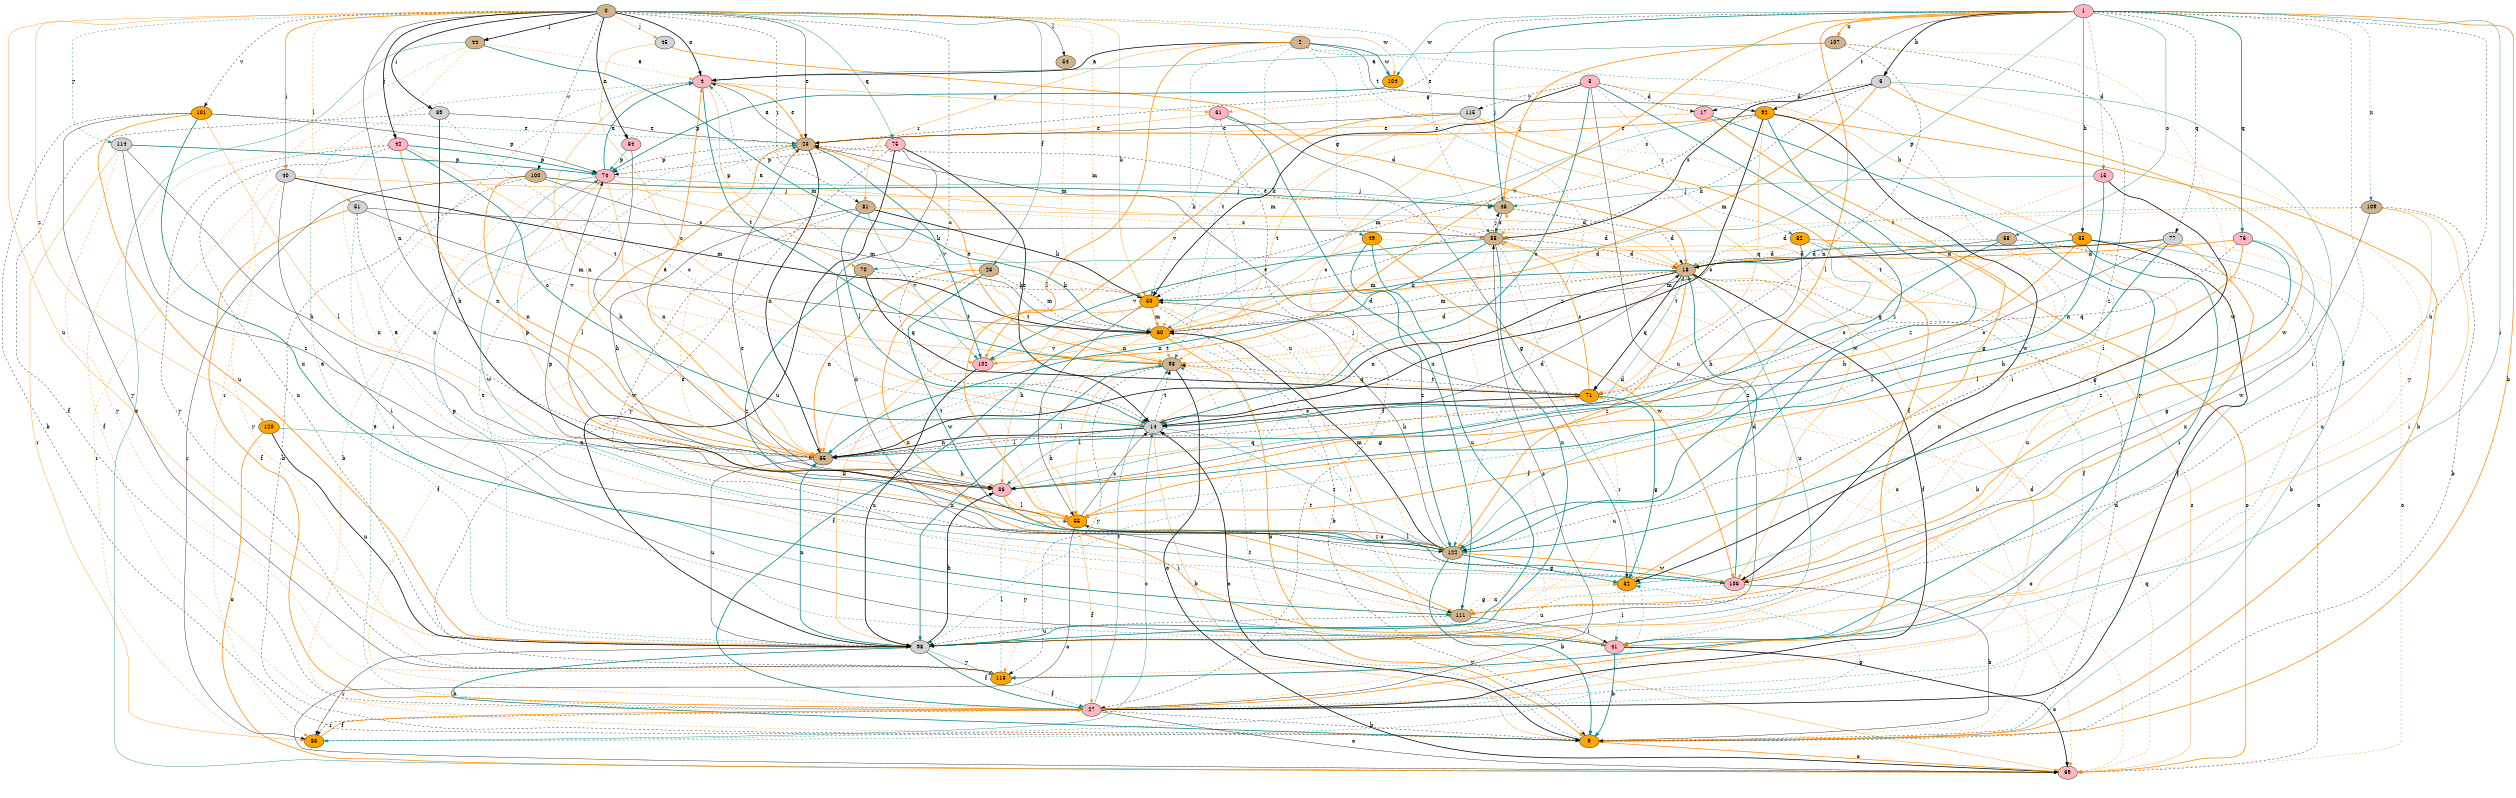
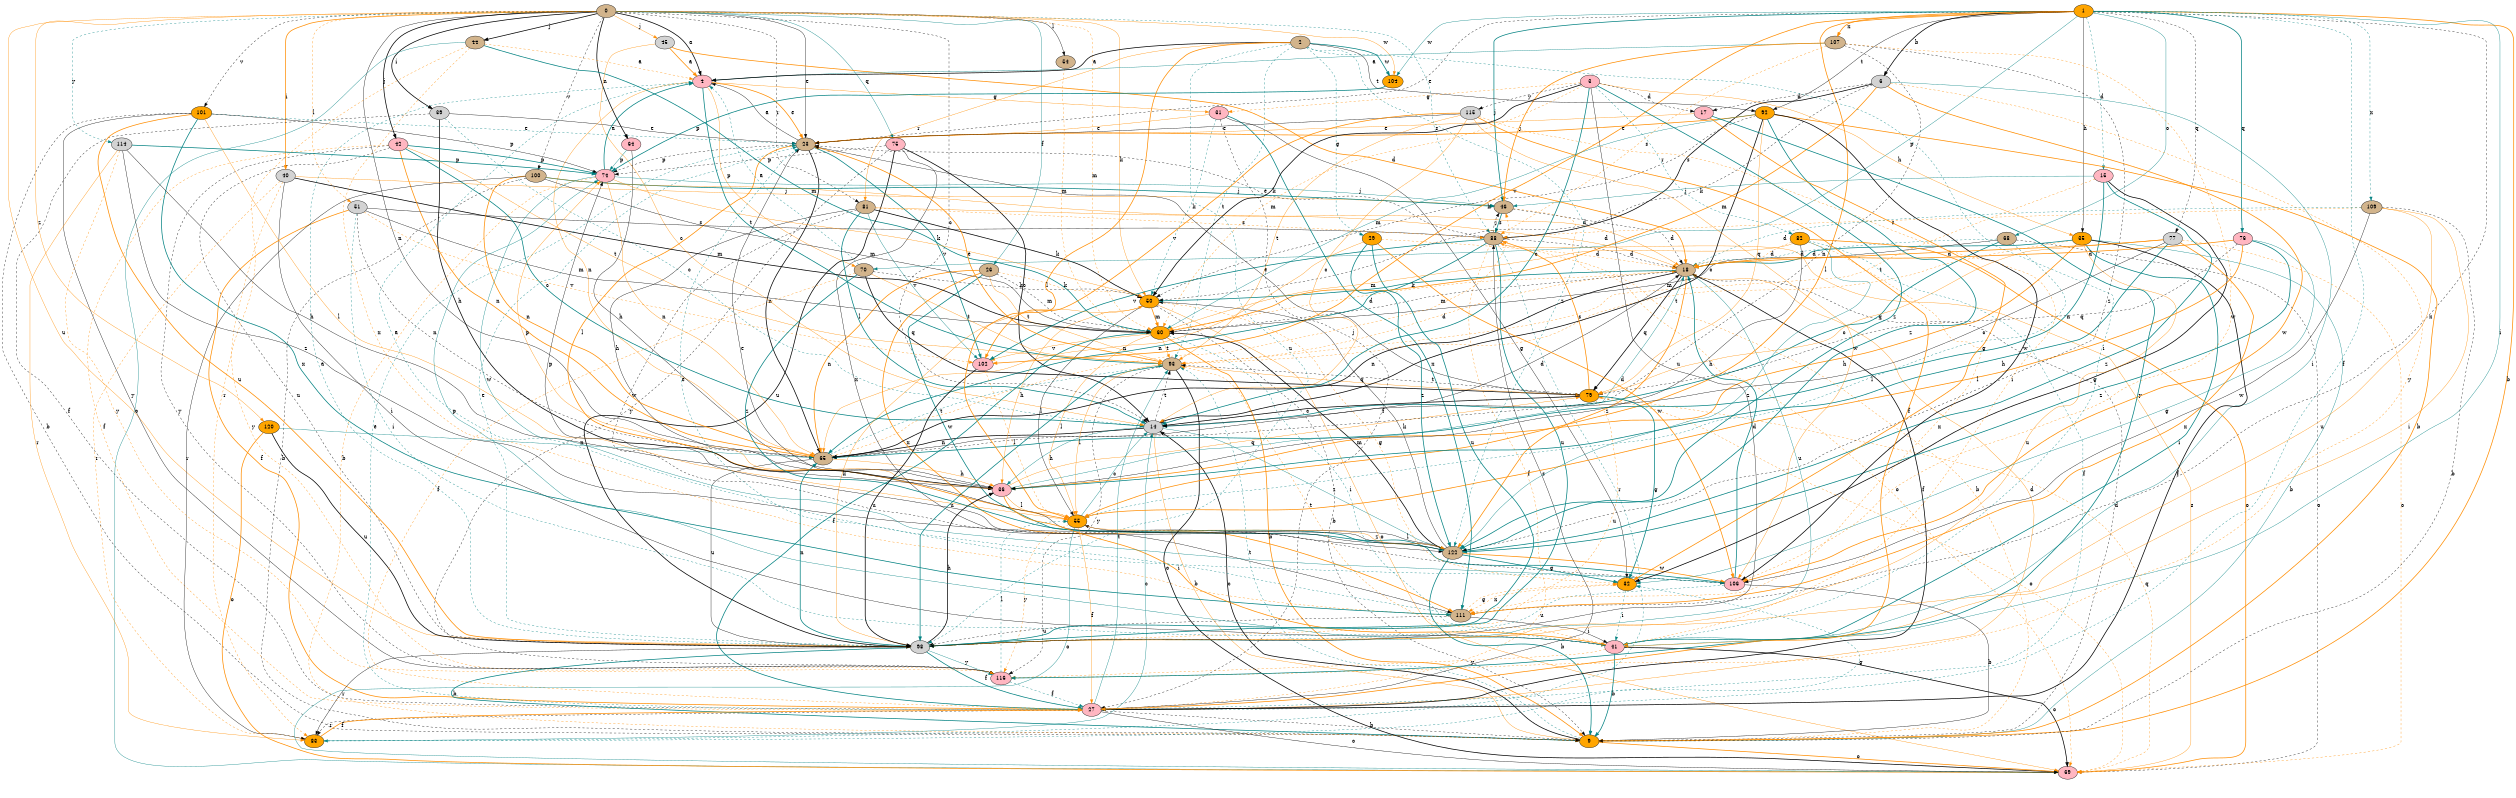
(2084, 11) -> (2084, 11)
(1372, 239) -> (1372, 239)
(1942, 252) -> (1942, 252)
(651, 318) -> (682, 61)
(1589, 396) -> (1589, 396)
none -> (1970, 411)
(1112, 474) -> (1112, 474)
(956, 539) -> (956, 539)
(1001, 678) -> (1001, 678)
(707, 761) -> (707, 761)
